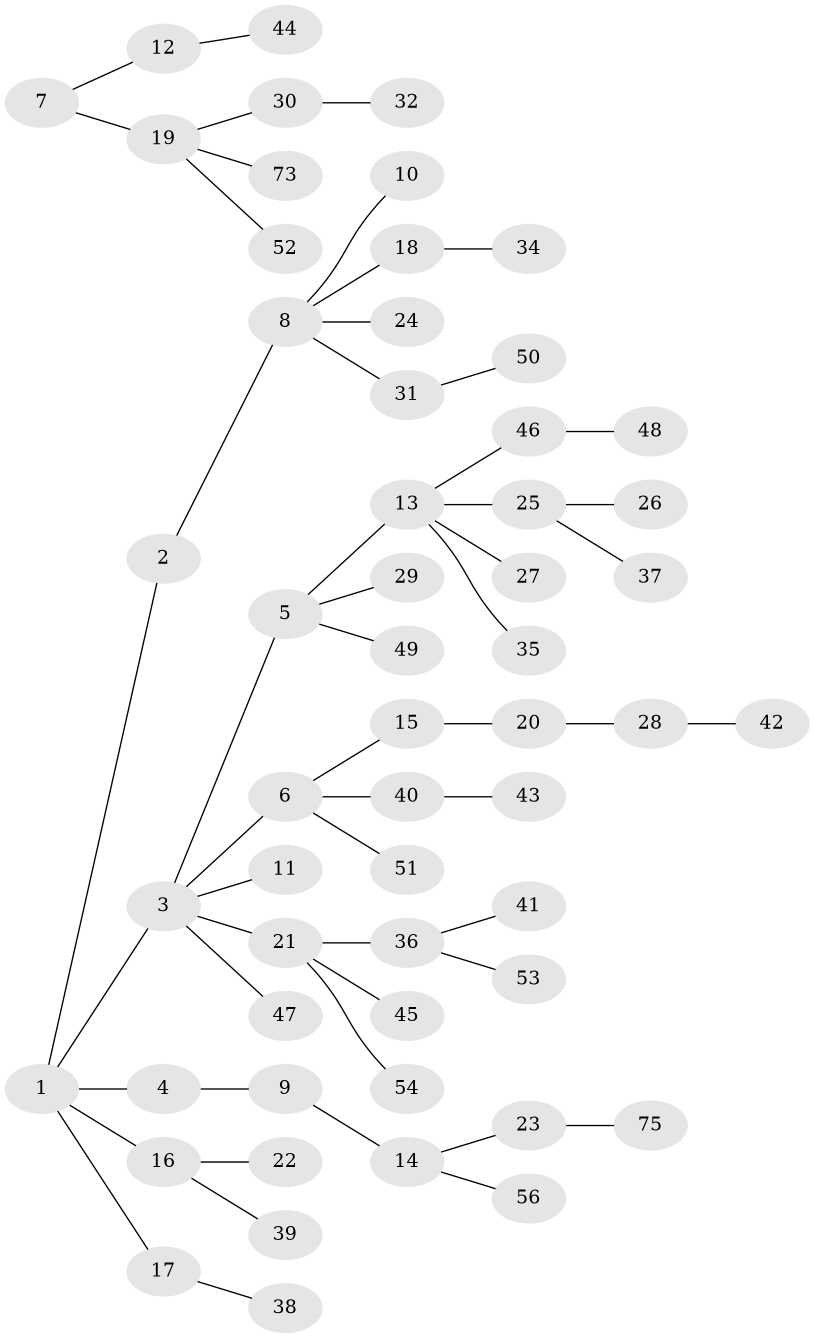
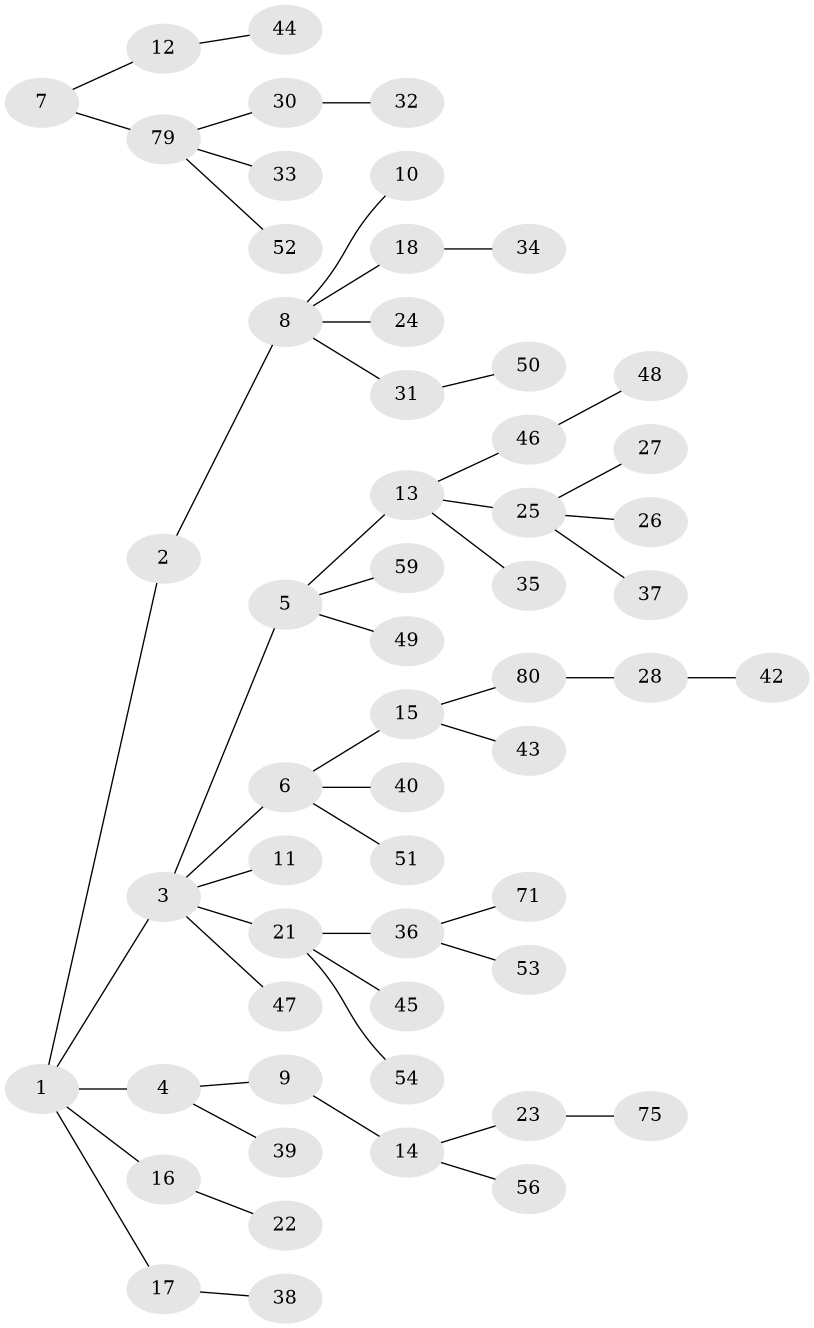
(164, 139) -> (164, 139)
(285, 176) -> (285, 176)
(468, 541) -> (590, 481)
(407, 578) -> (407, 568)
(529, 724) -> (529, 678)
(468, 797) -> (468, 733)
(529, 906) -> (529, 897)
(225, 1199) -> (225, 1121)
